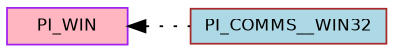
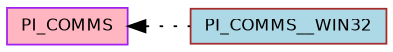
(67, 26) -> (67, 26)
